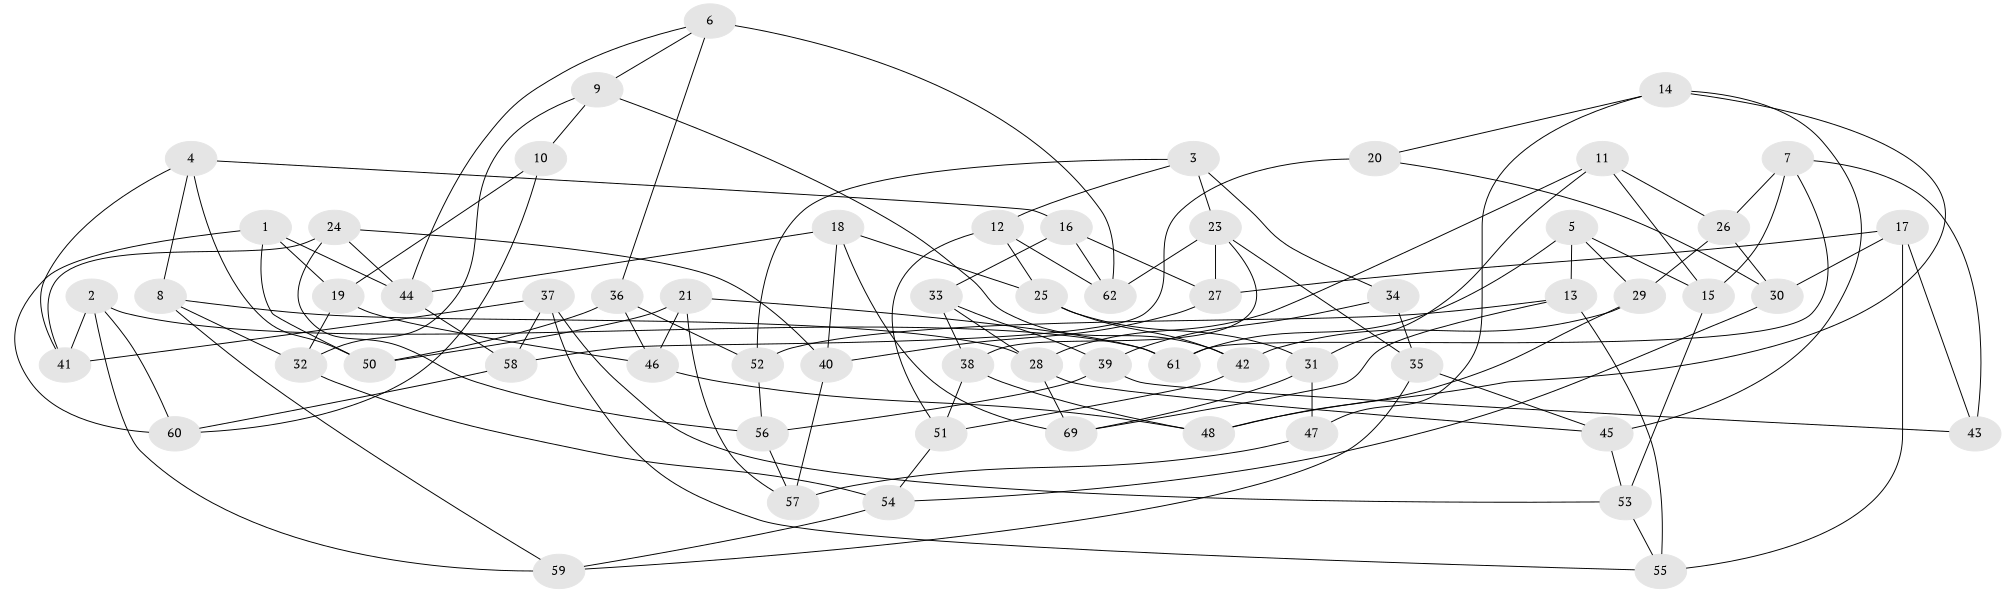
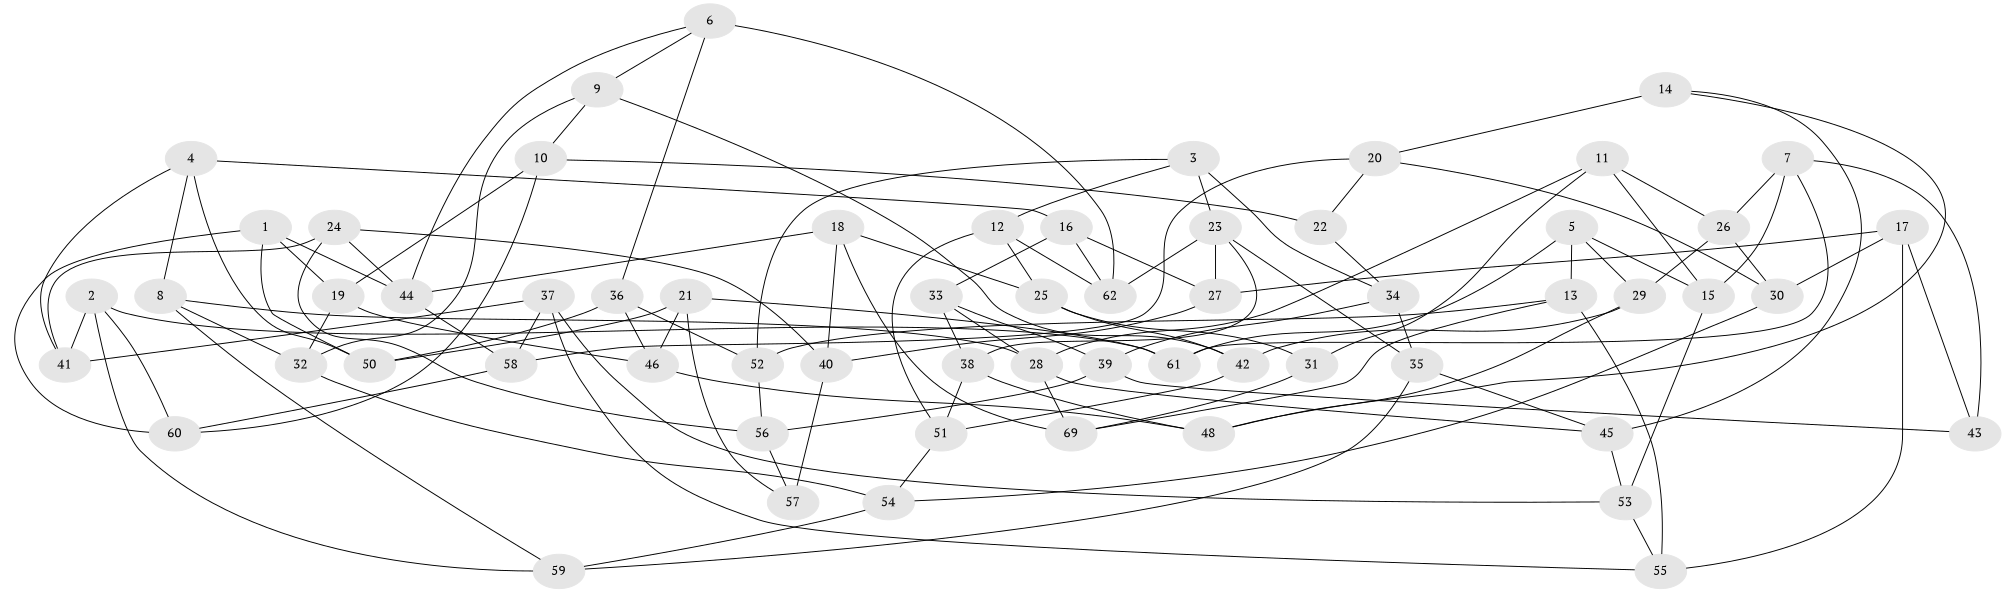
none -> (1321, 227)
(1312, 434) -> none
